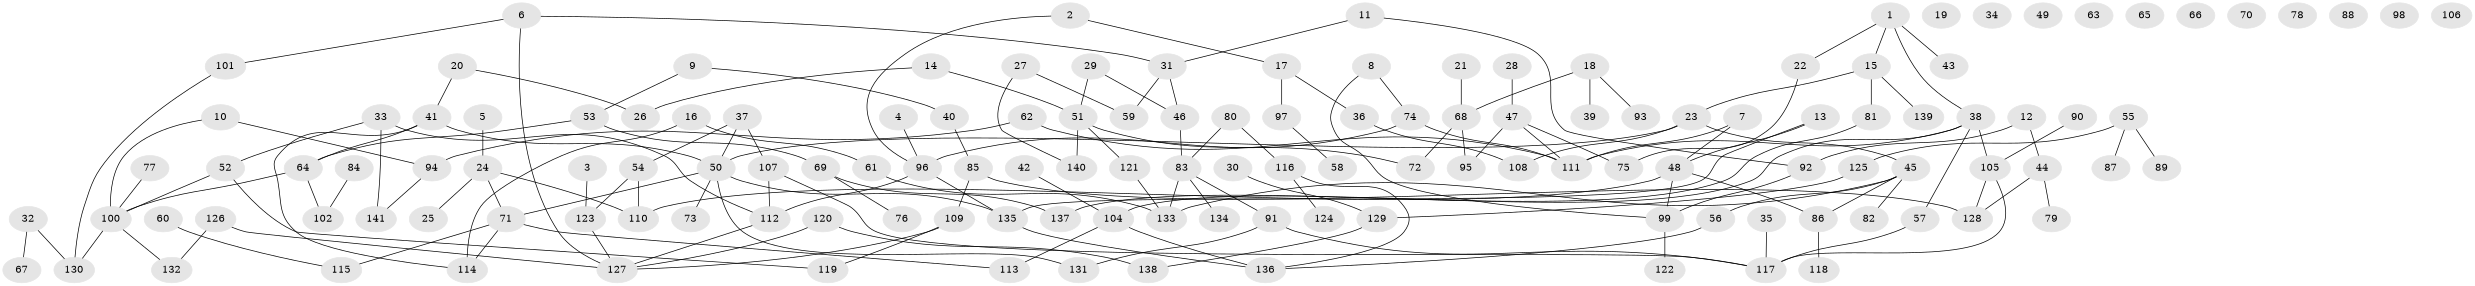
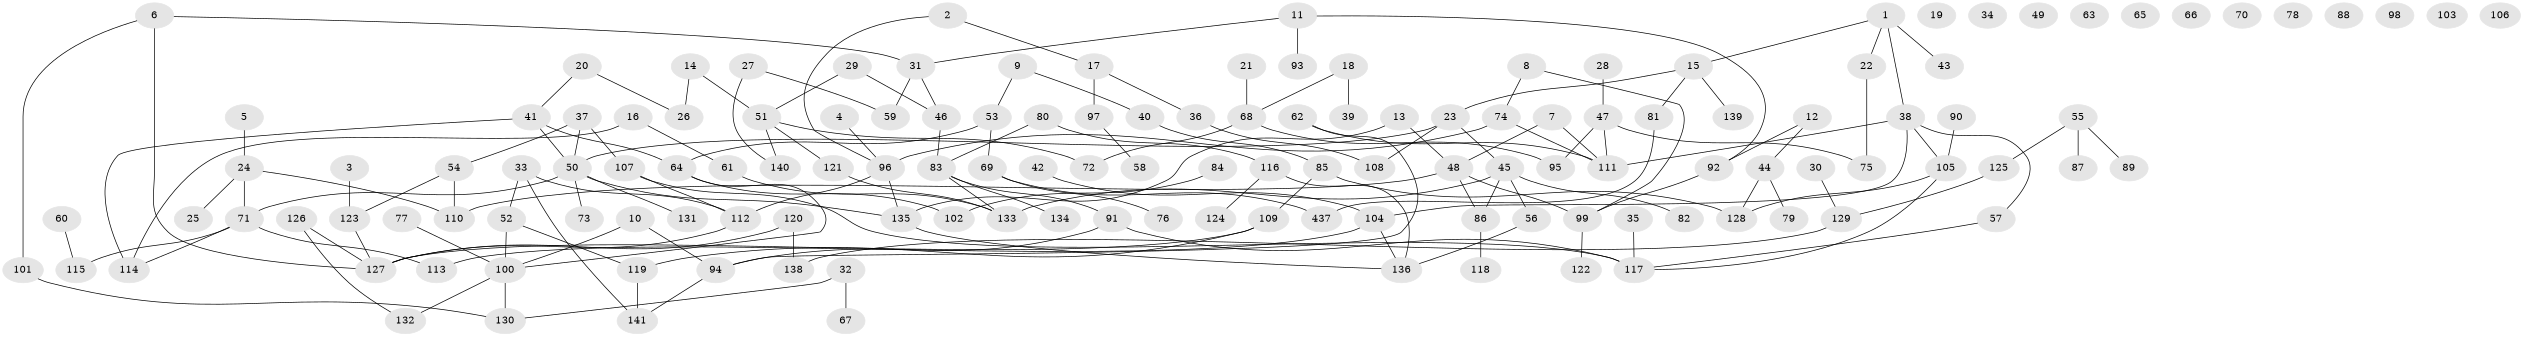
none -> (2447, 16)
(1615, 92) -> (1298, 41)
(1060, 219) -> (1322, 219)
(1169, 248) -> (916, 250)
none -> (637, 296)
